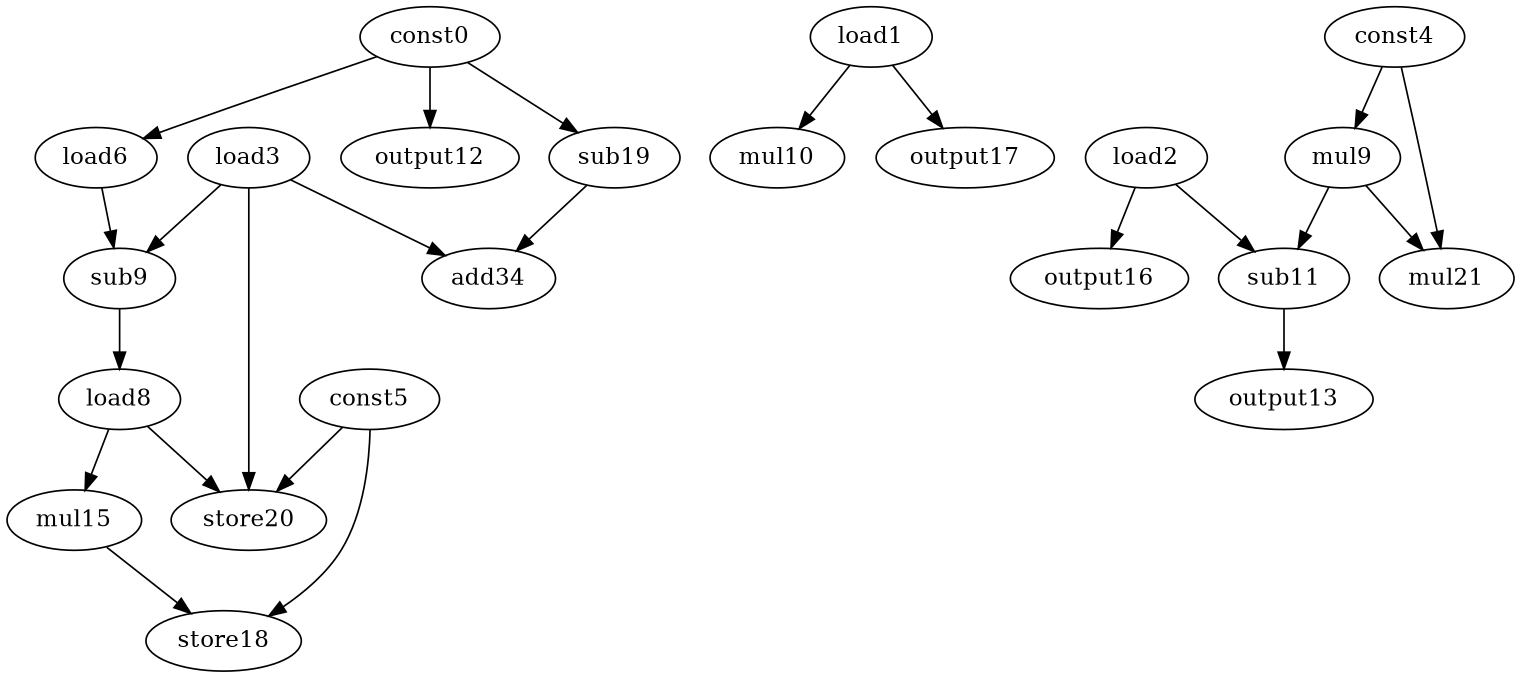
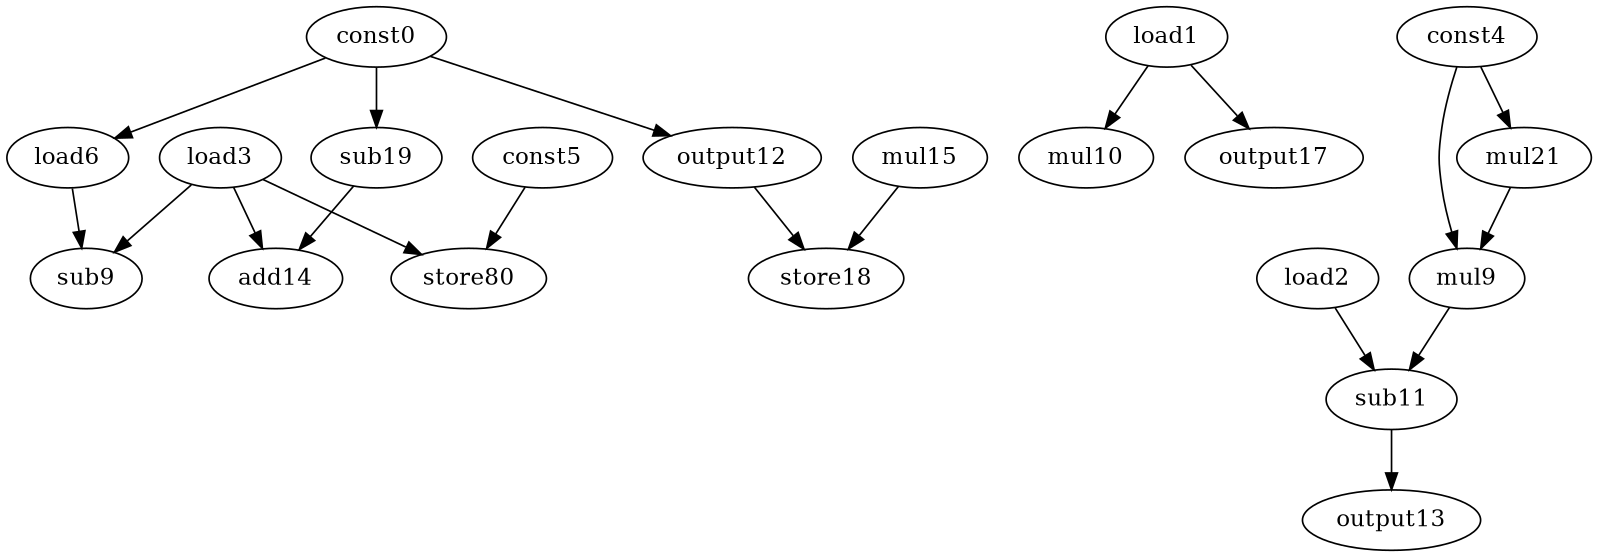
(1389, 211) -> (1499, 211)
(489, 279) -> (276, 279)
(1099, 279) -> none
(120, 399) -> none
(249, 520) -> (469, 279)
(351, 531) -> (774, 211)
